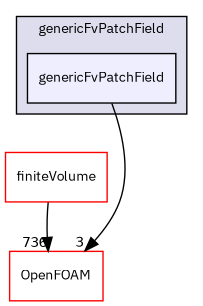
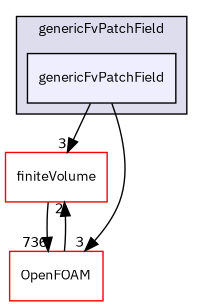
none -> (81, 122)
none -> (65, 234)
